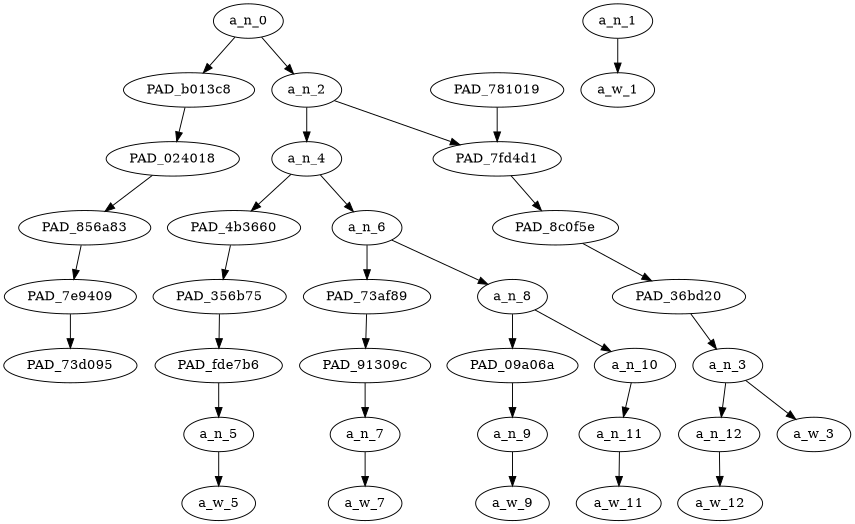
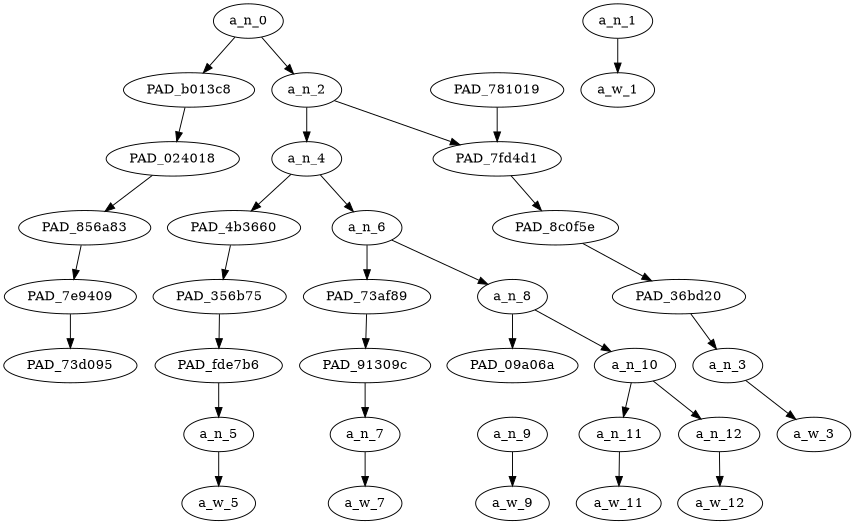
(512, 395) -> none
(724, 395) -> (673, 397)
